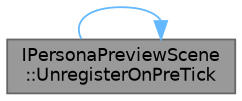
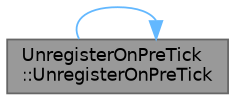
(121, 66) -> (118, 66)
